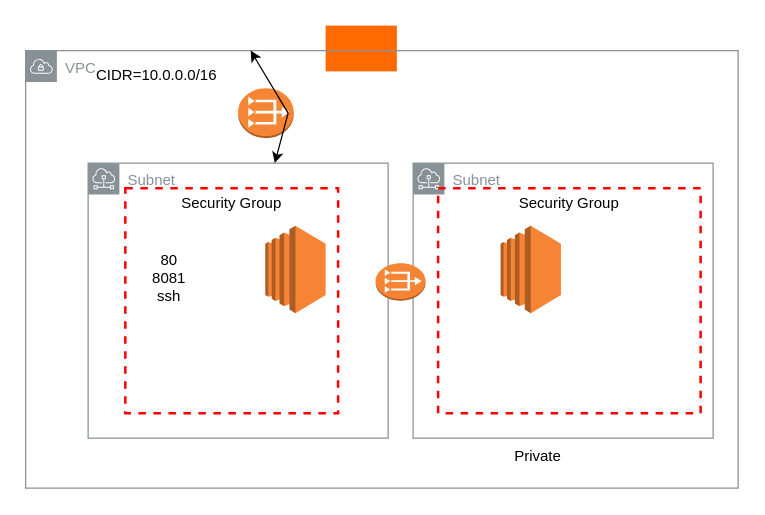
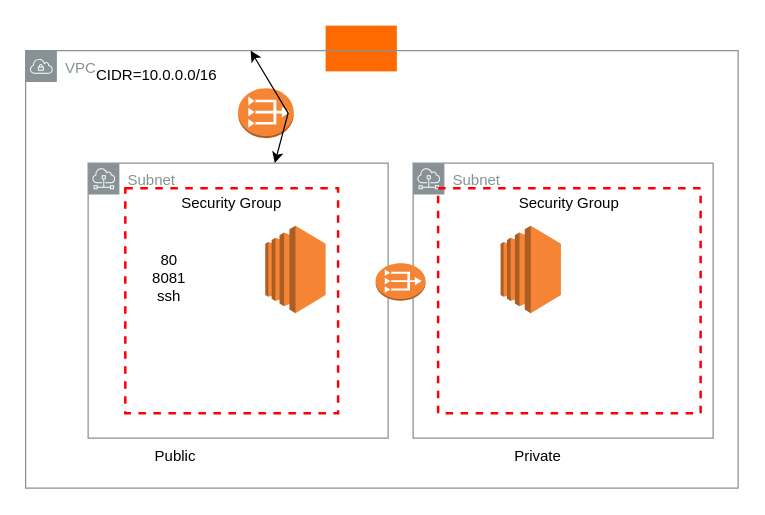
none -> (176, 457)
